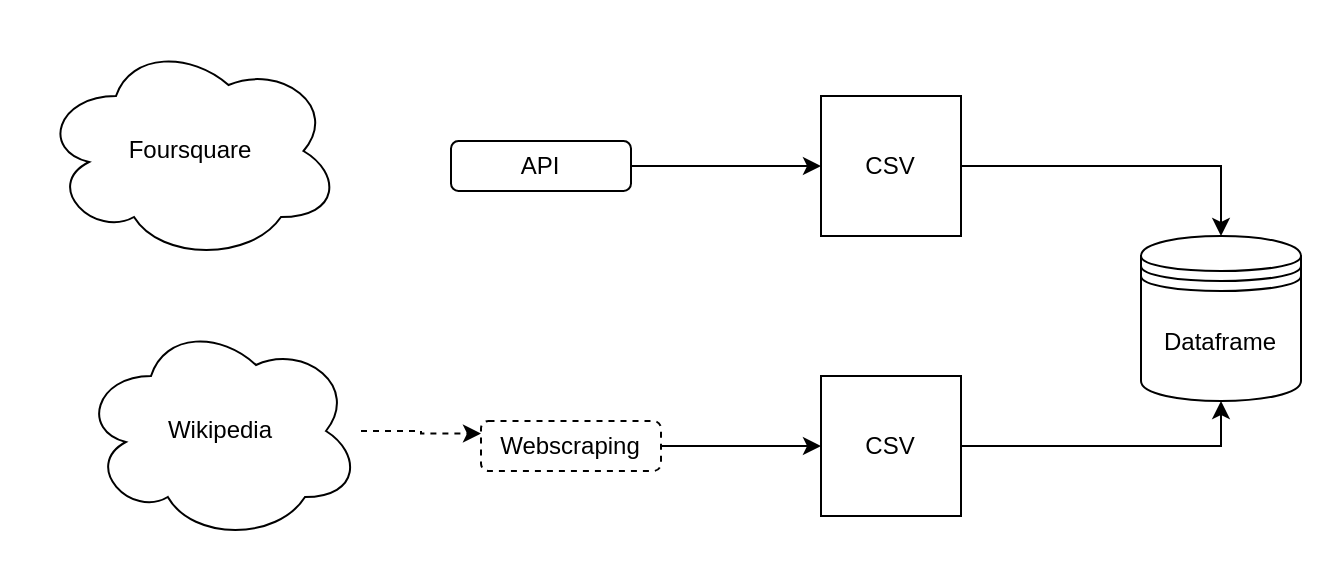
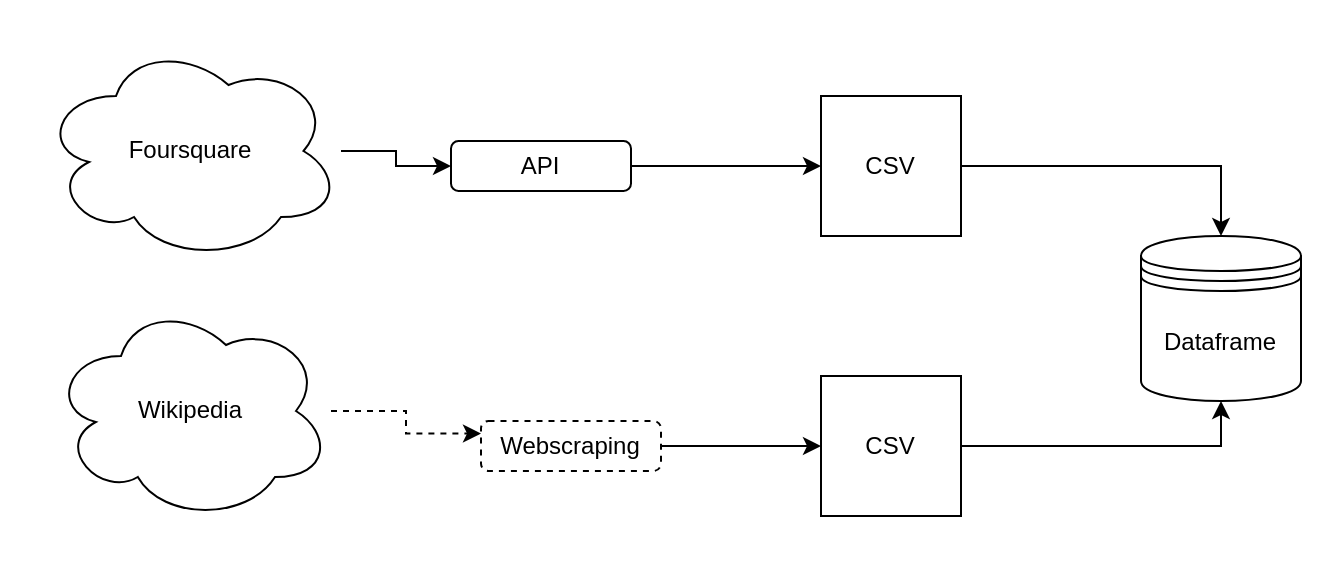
none -> (396, 152)
(221, 431) -> (191, 411)
